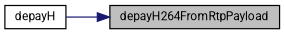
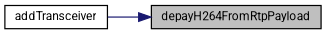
(35, 17) -> (56, 17)
